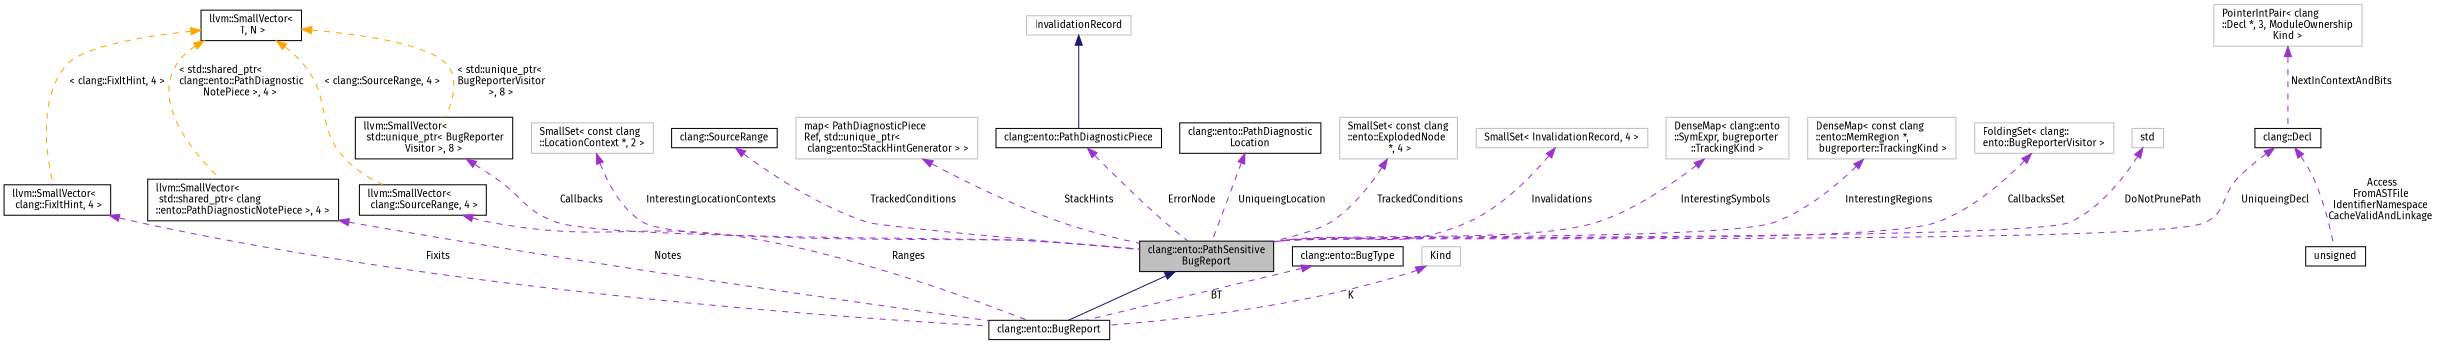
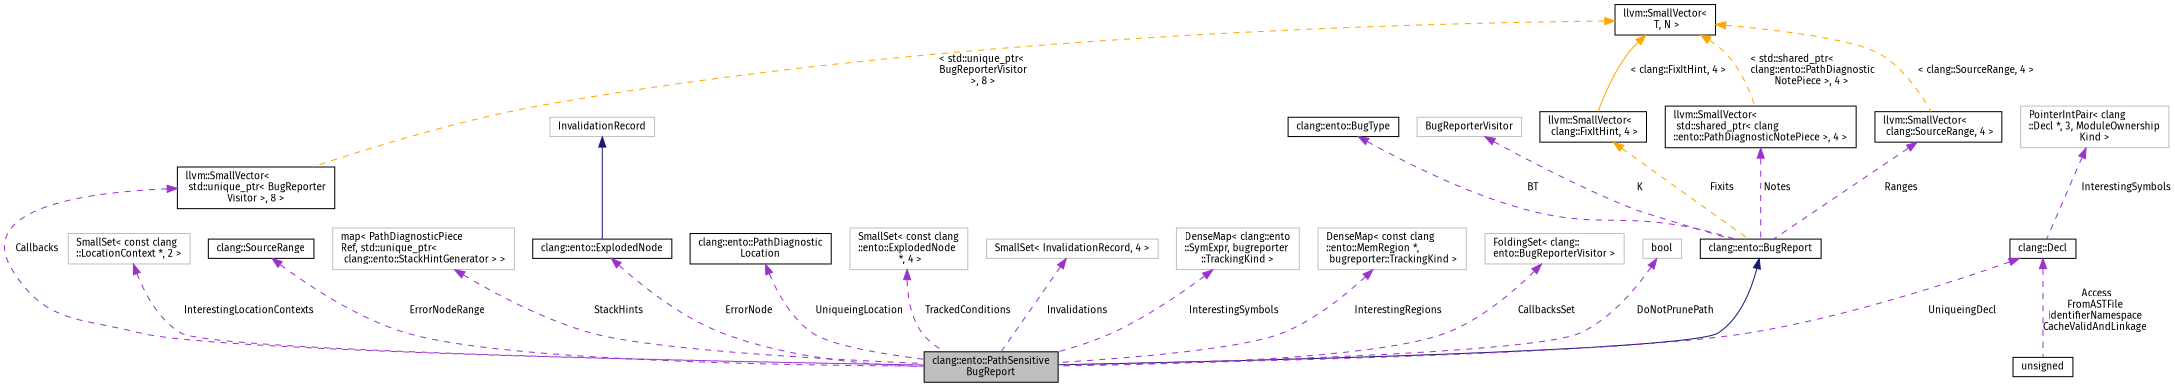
(69, 63) -> (1615, 75)
(2340, 82) -> (2125, 188)
(1079, 138) -> (602, 249)
(2148, 138) -> (1662, 249)
(912, 200) -> (446, 311)
(1441, 256) -> (1469, 127)
(552, 288) -> (1685, 194)
(1117, 298) -> (1427, 355)
